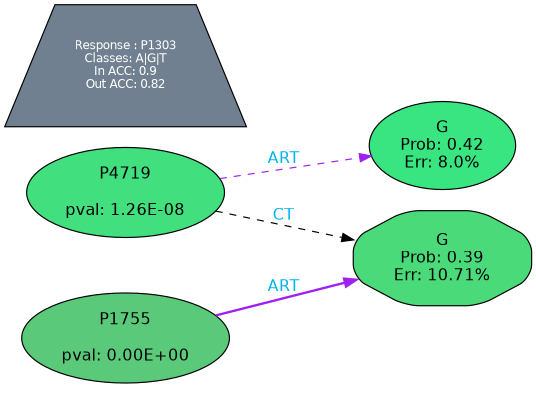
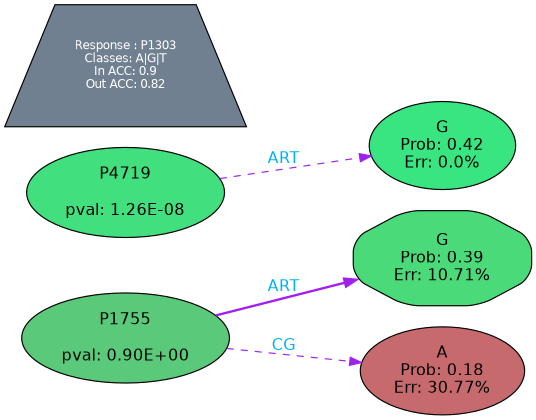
(442, 146) -> (442, 146)
(279, 224) -> none
(126, 338) -> (126, 338)
none -> (442, 371)
